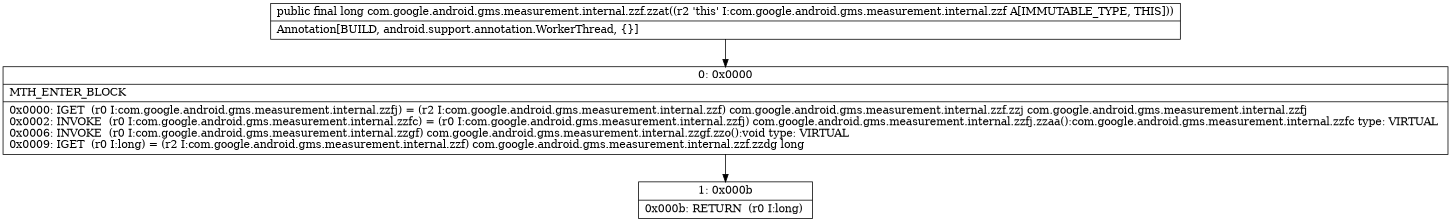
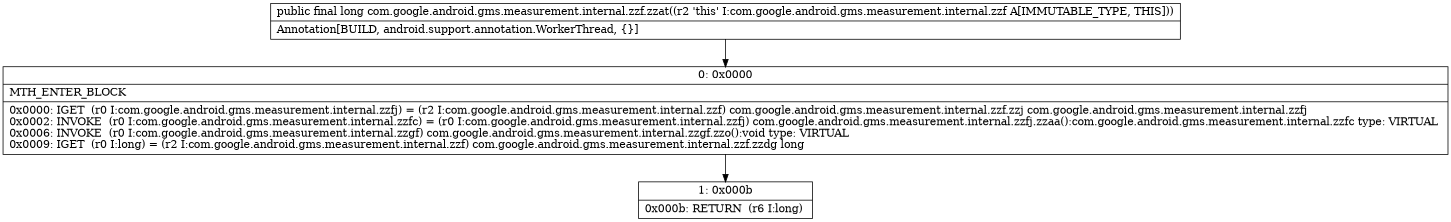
(726, 209) -> (726, 209)
